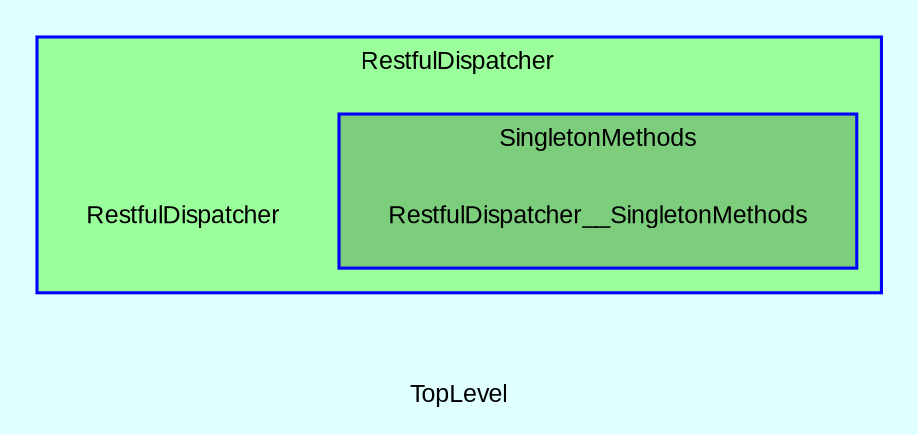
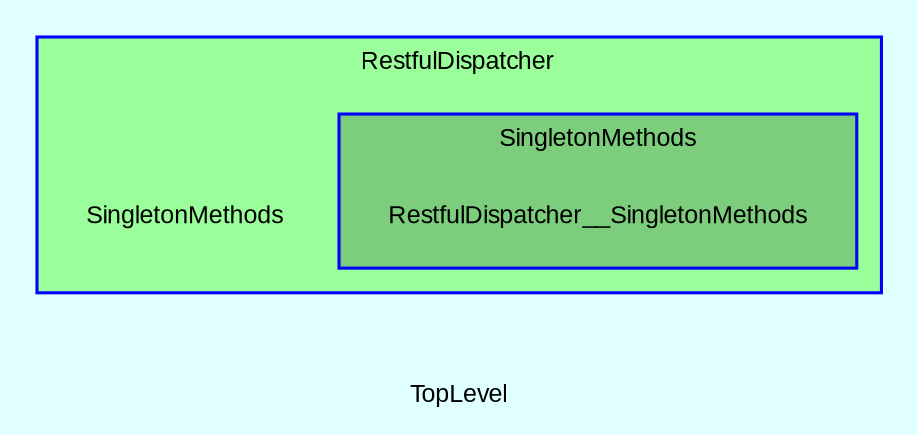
(185, 217) -> (185, 217)
